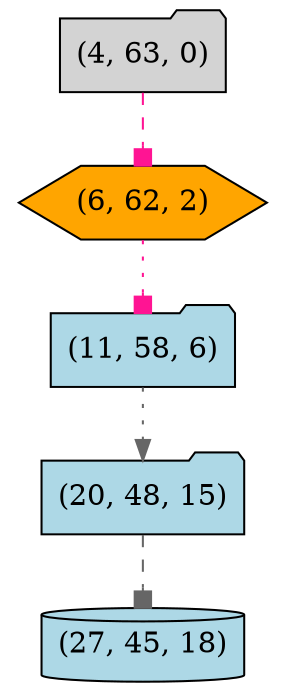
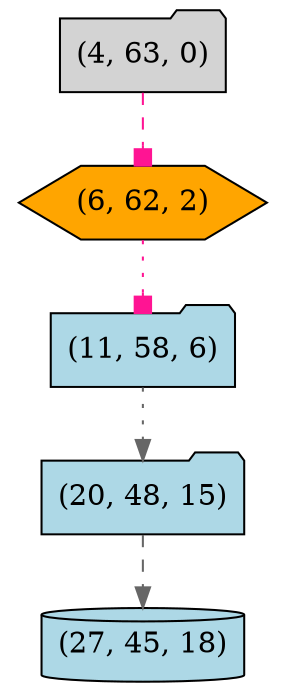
(143, 561) -> (143, 561)
